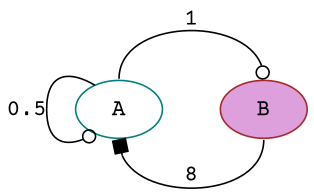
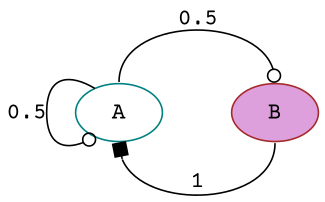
(191, 18) -> (198, 18)
(191, 175) -> (198, 181)
